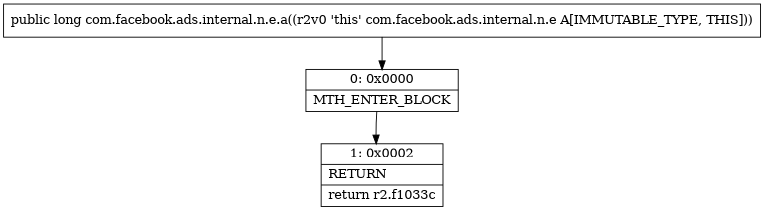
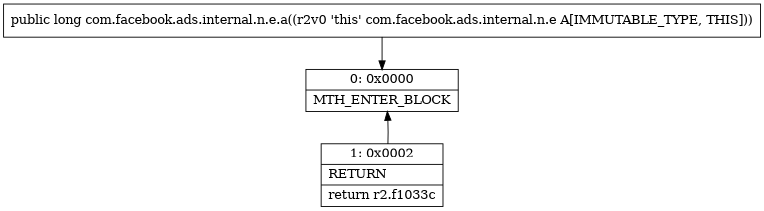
(376, 123) -> (388, 132)
